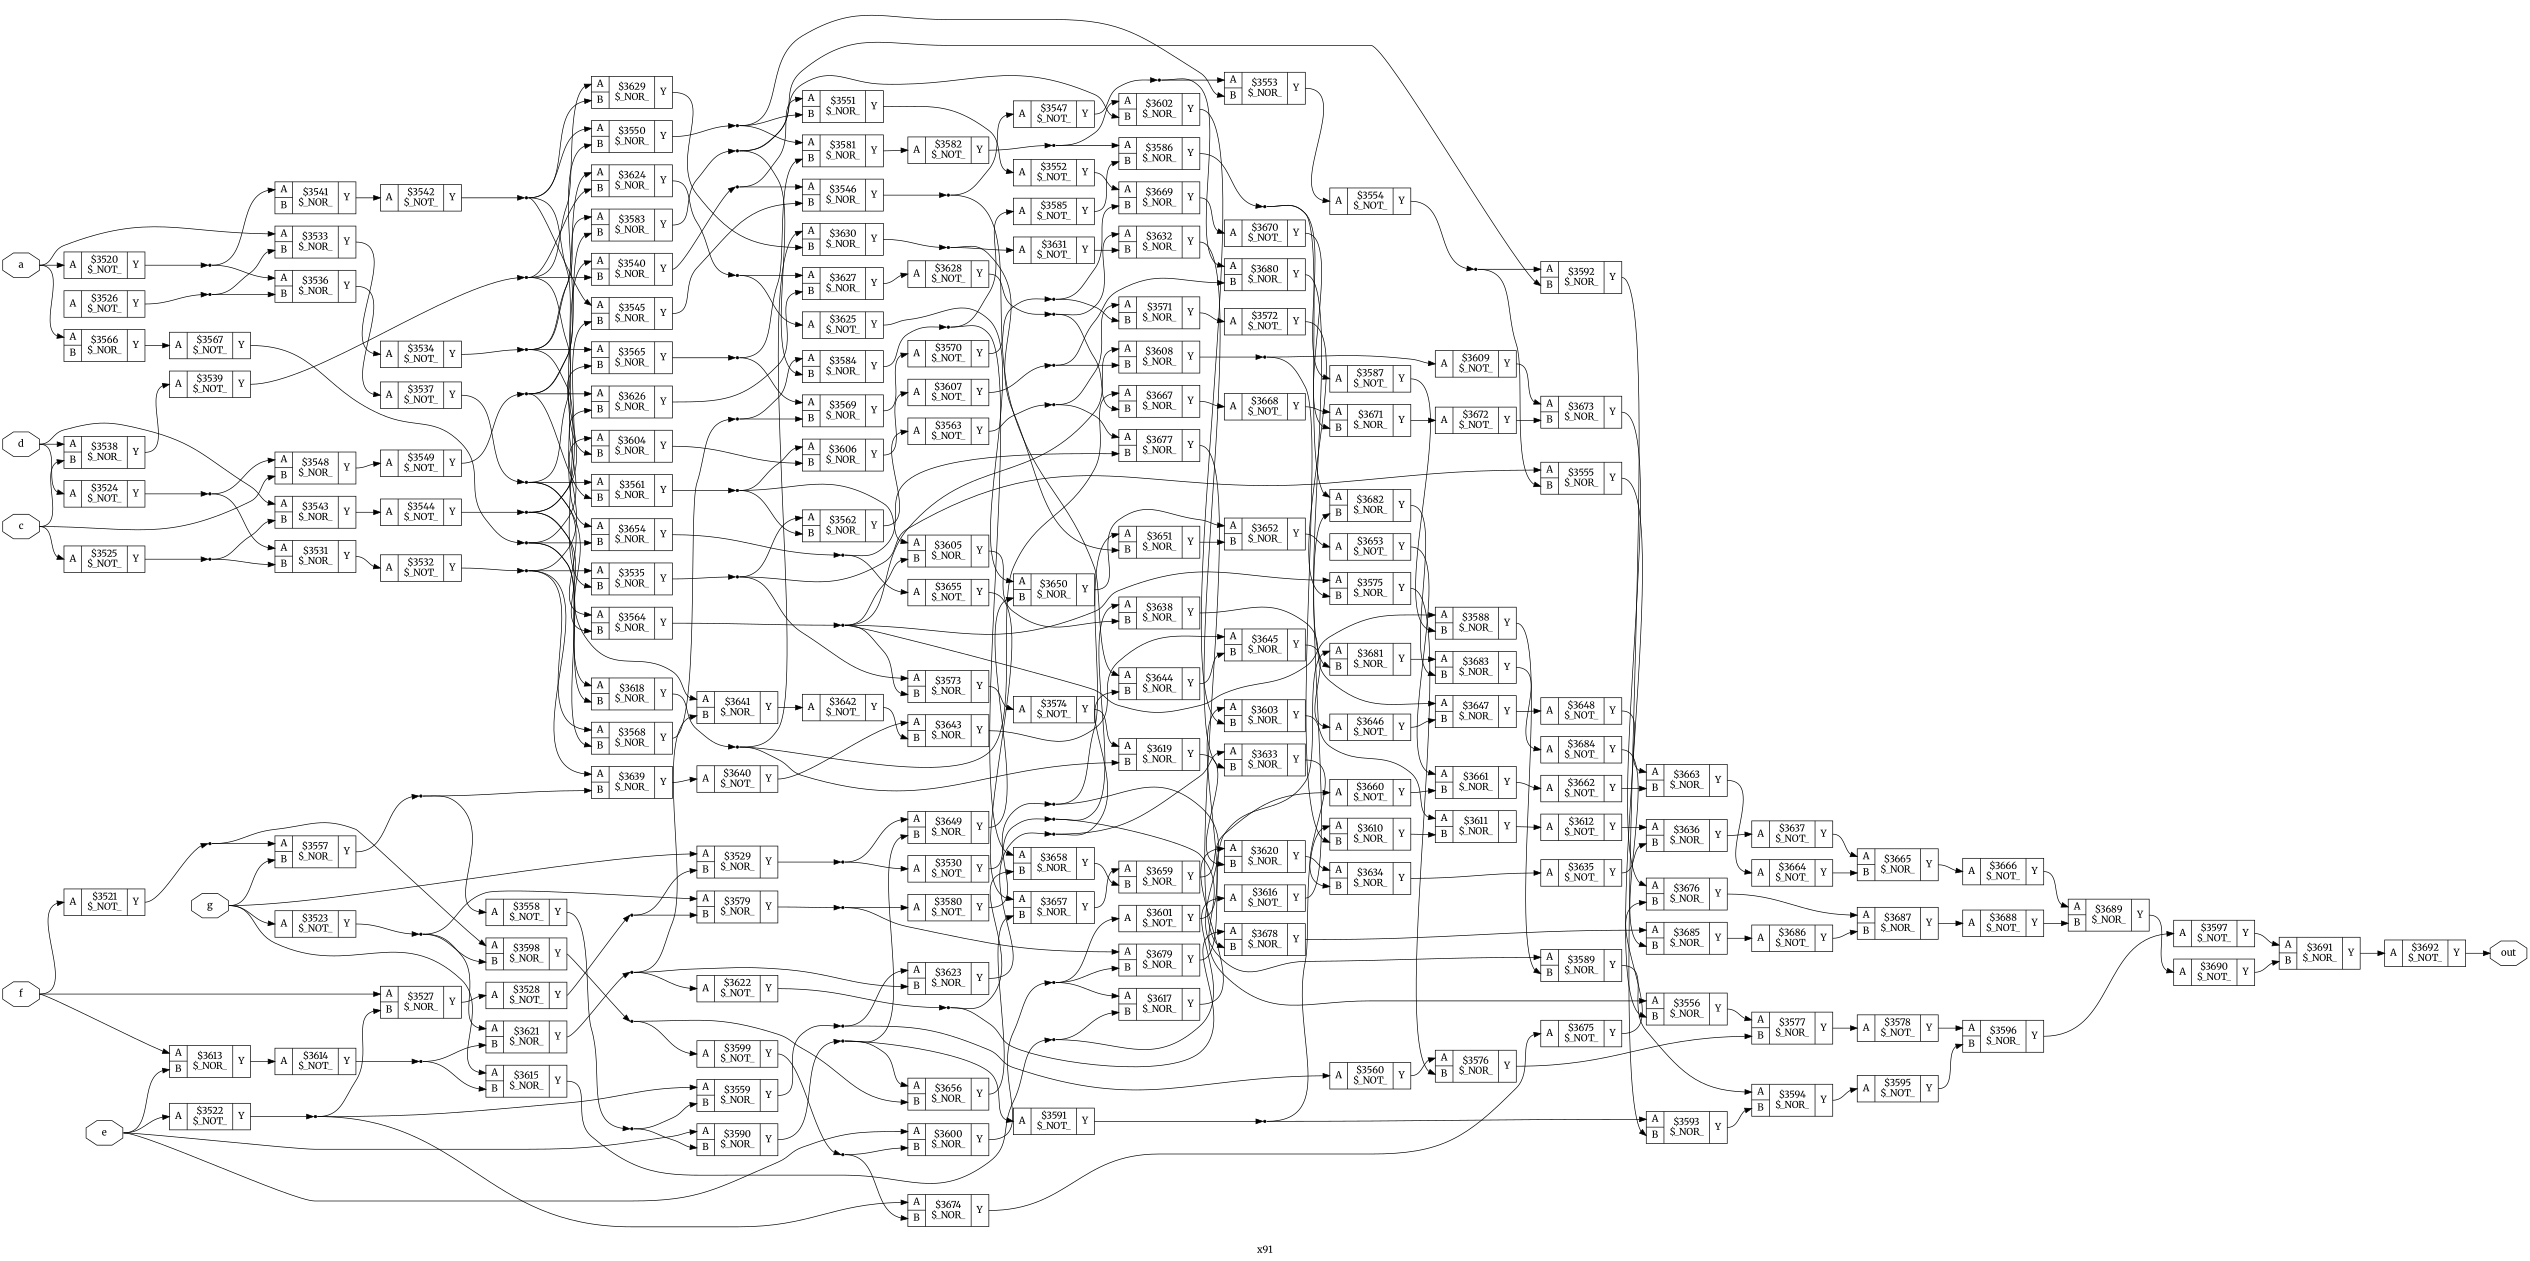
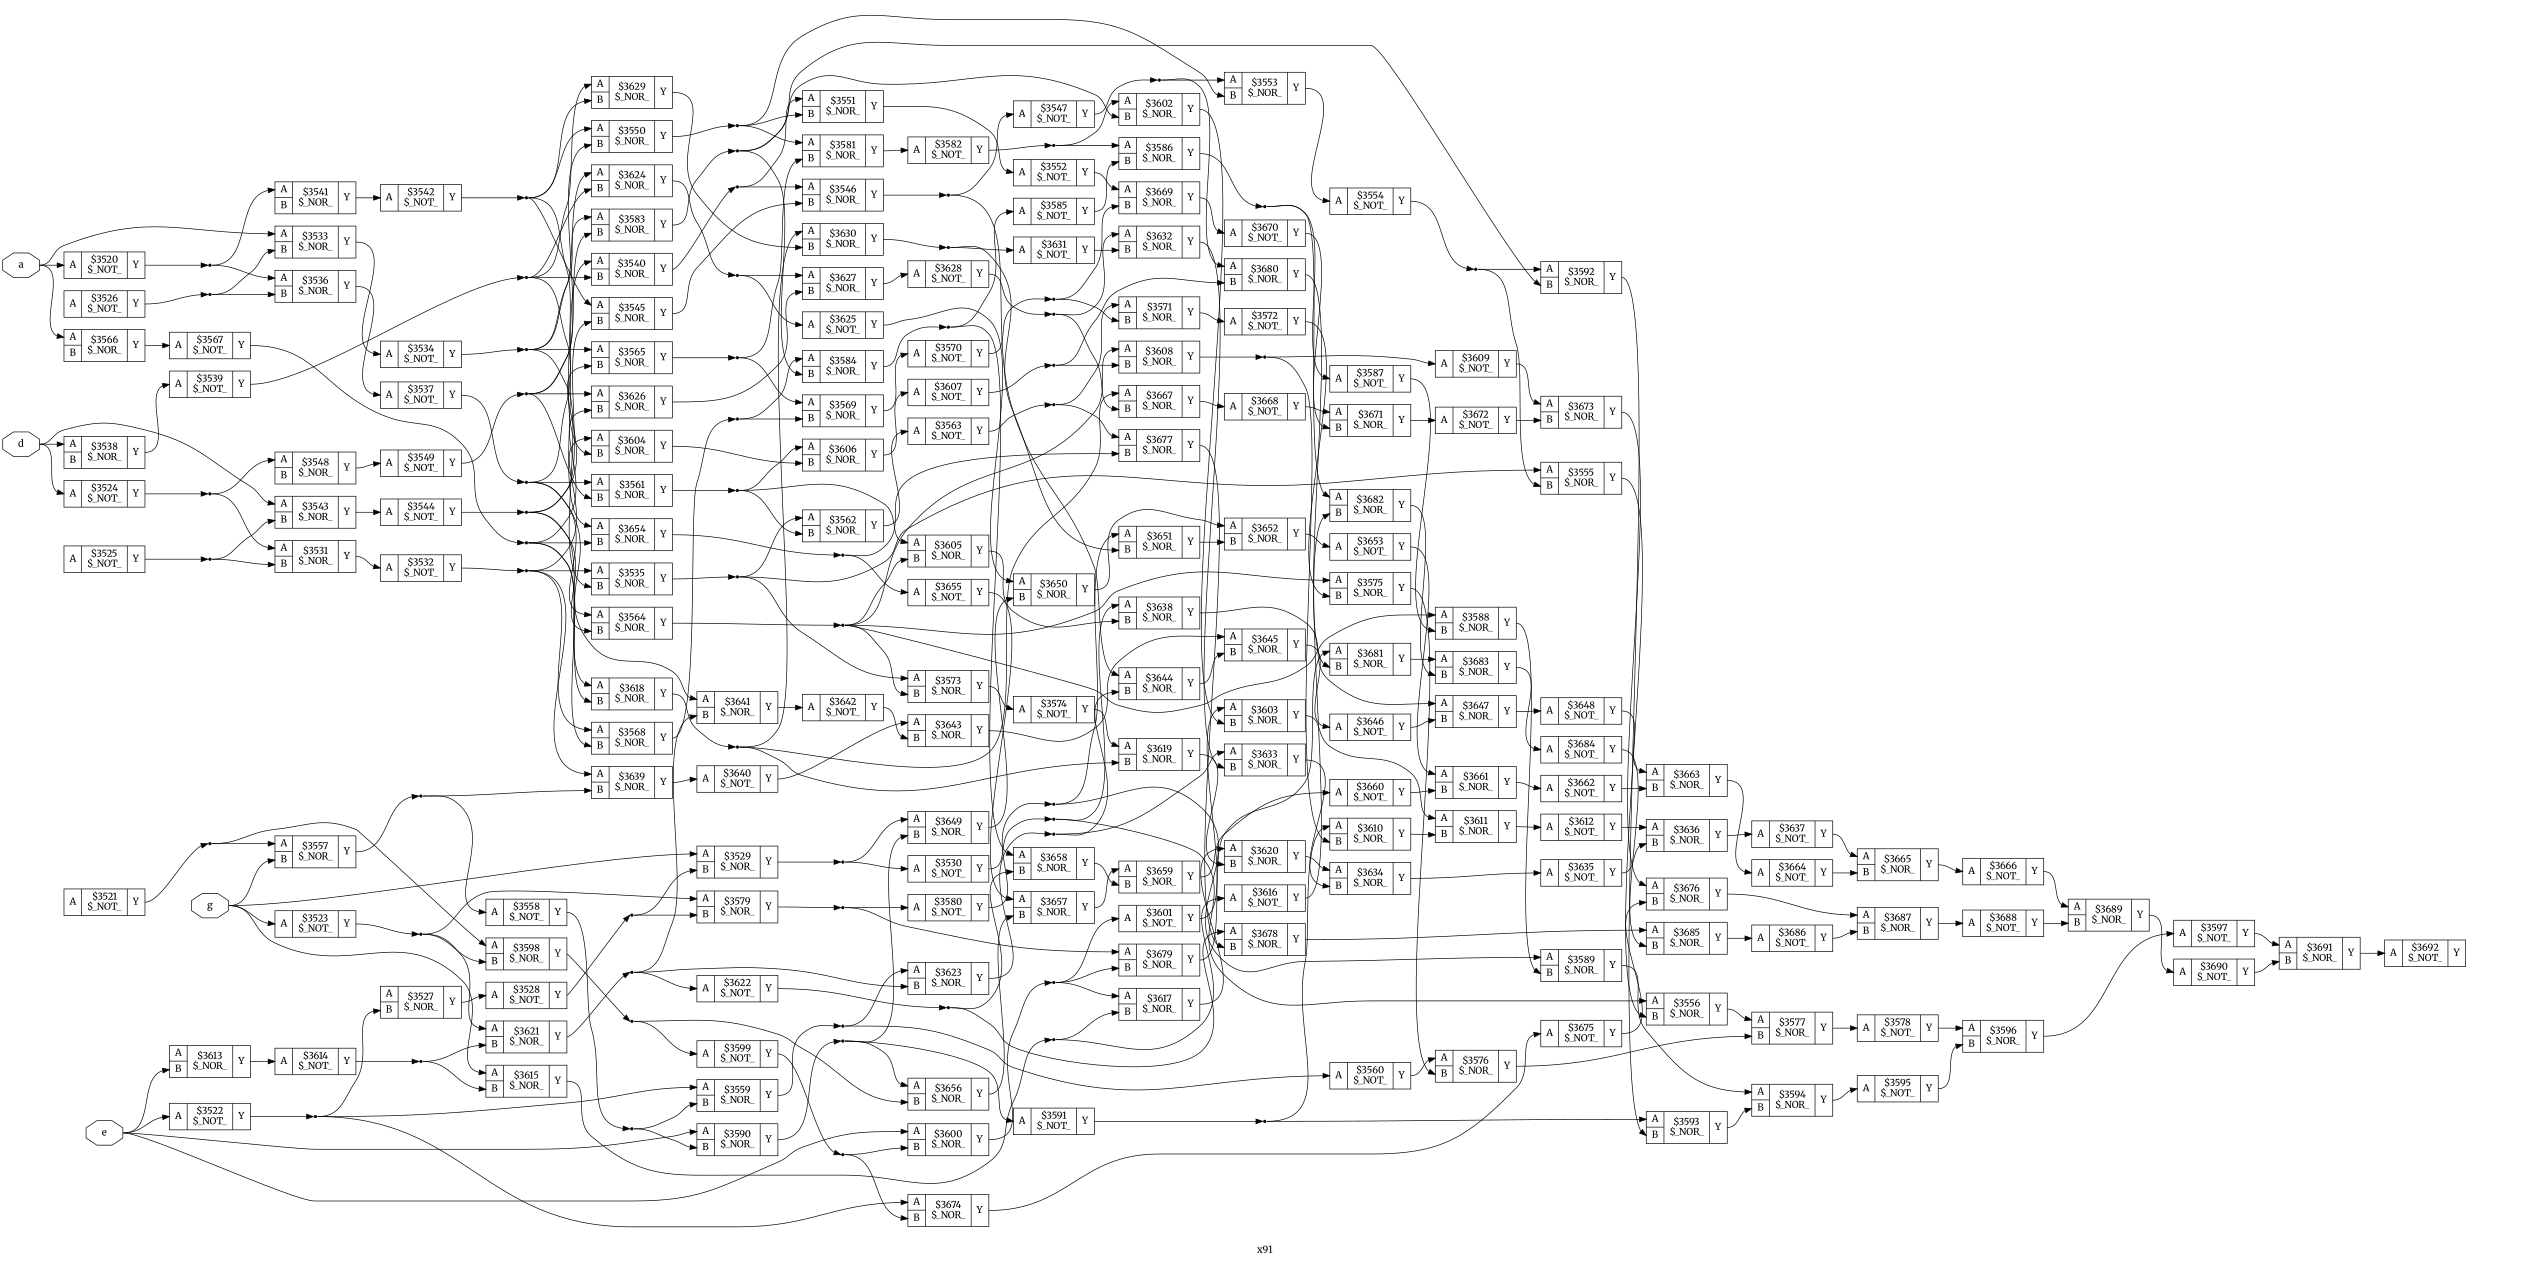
(21, 527) -> none
(2509, 953) -> none
(21, 994) -> none
